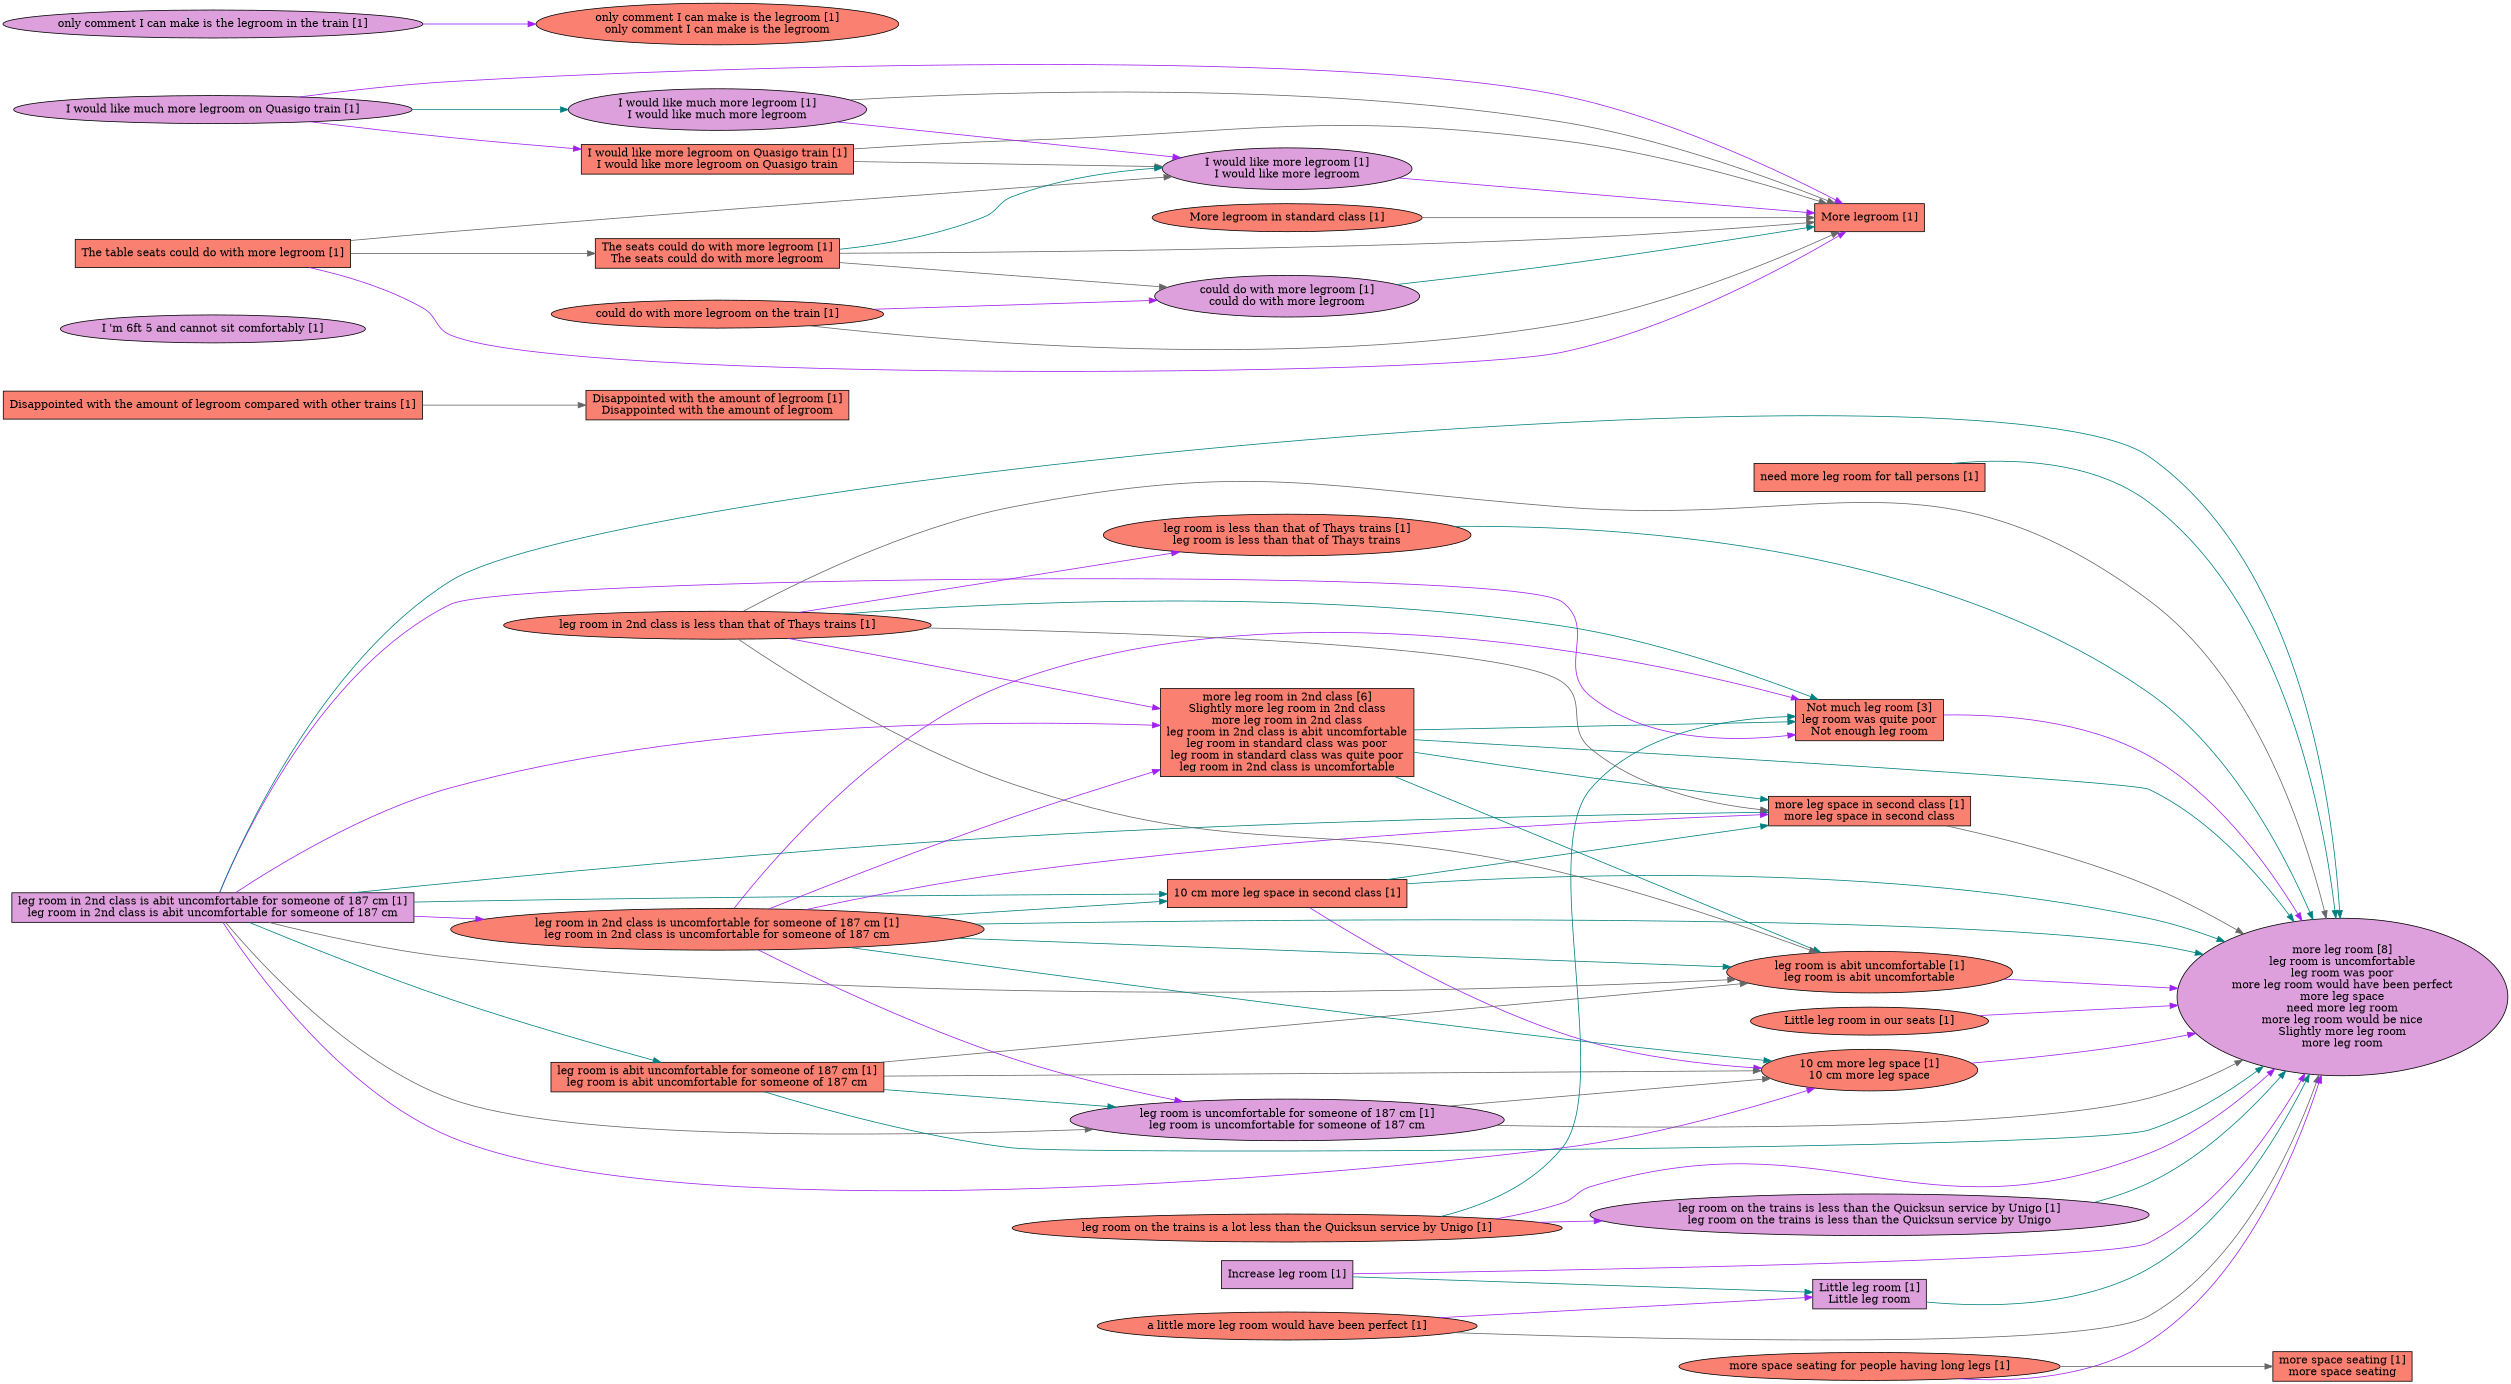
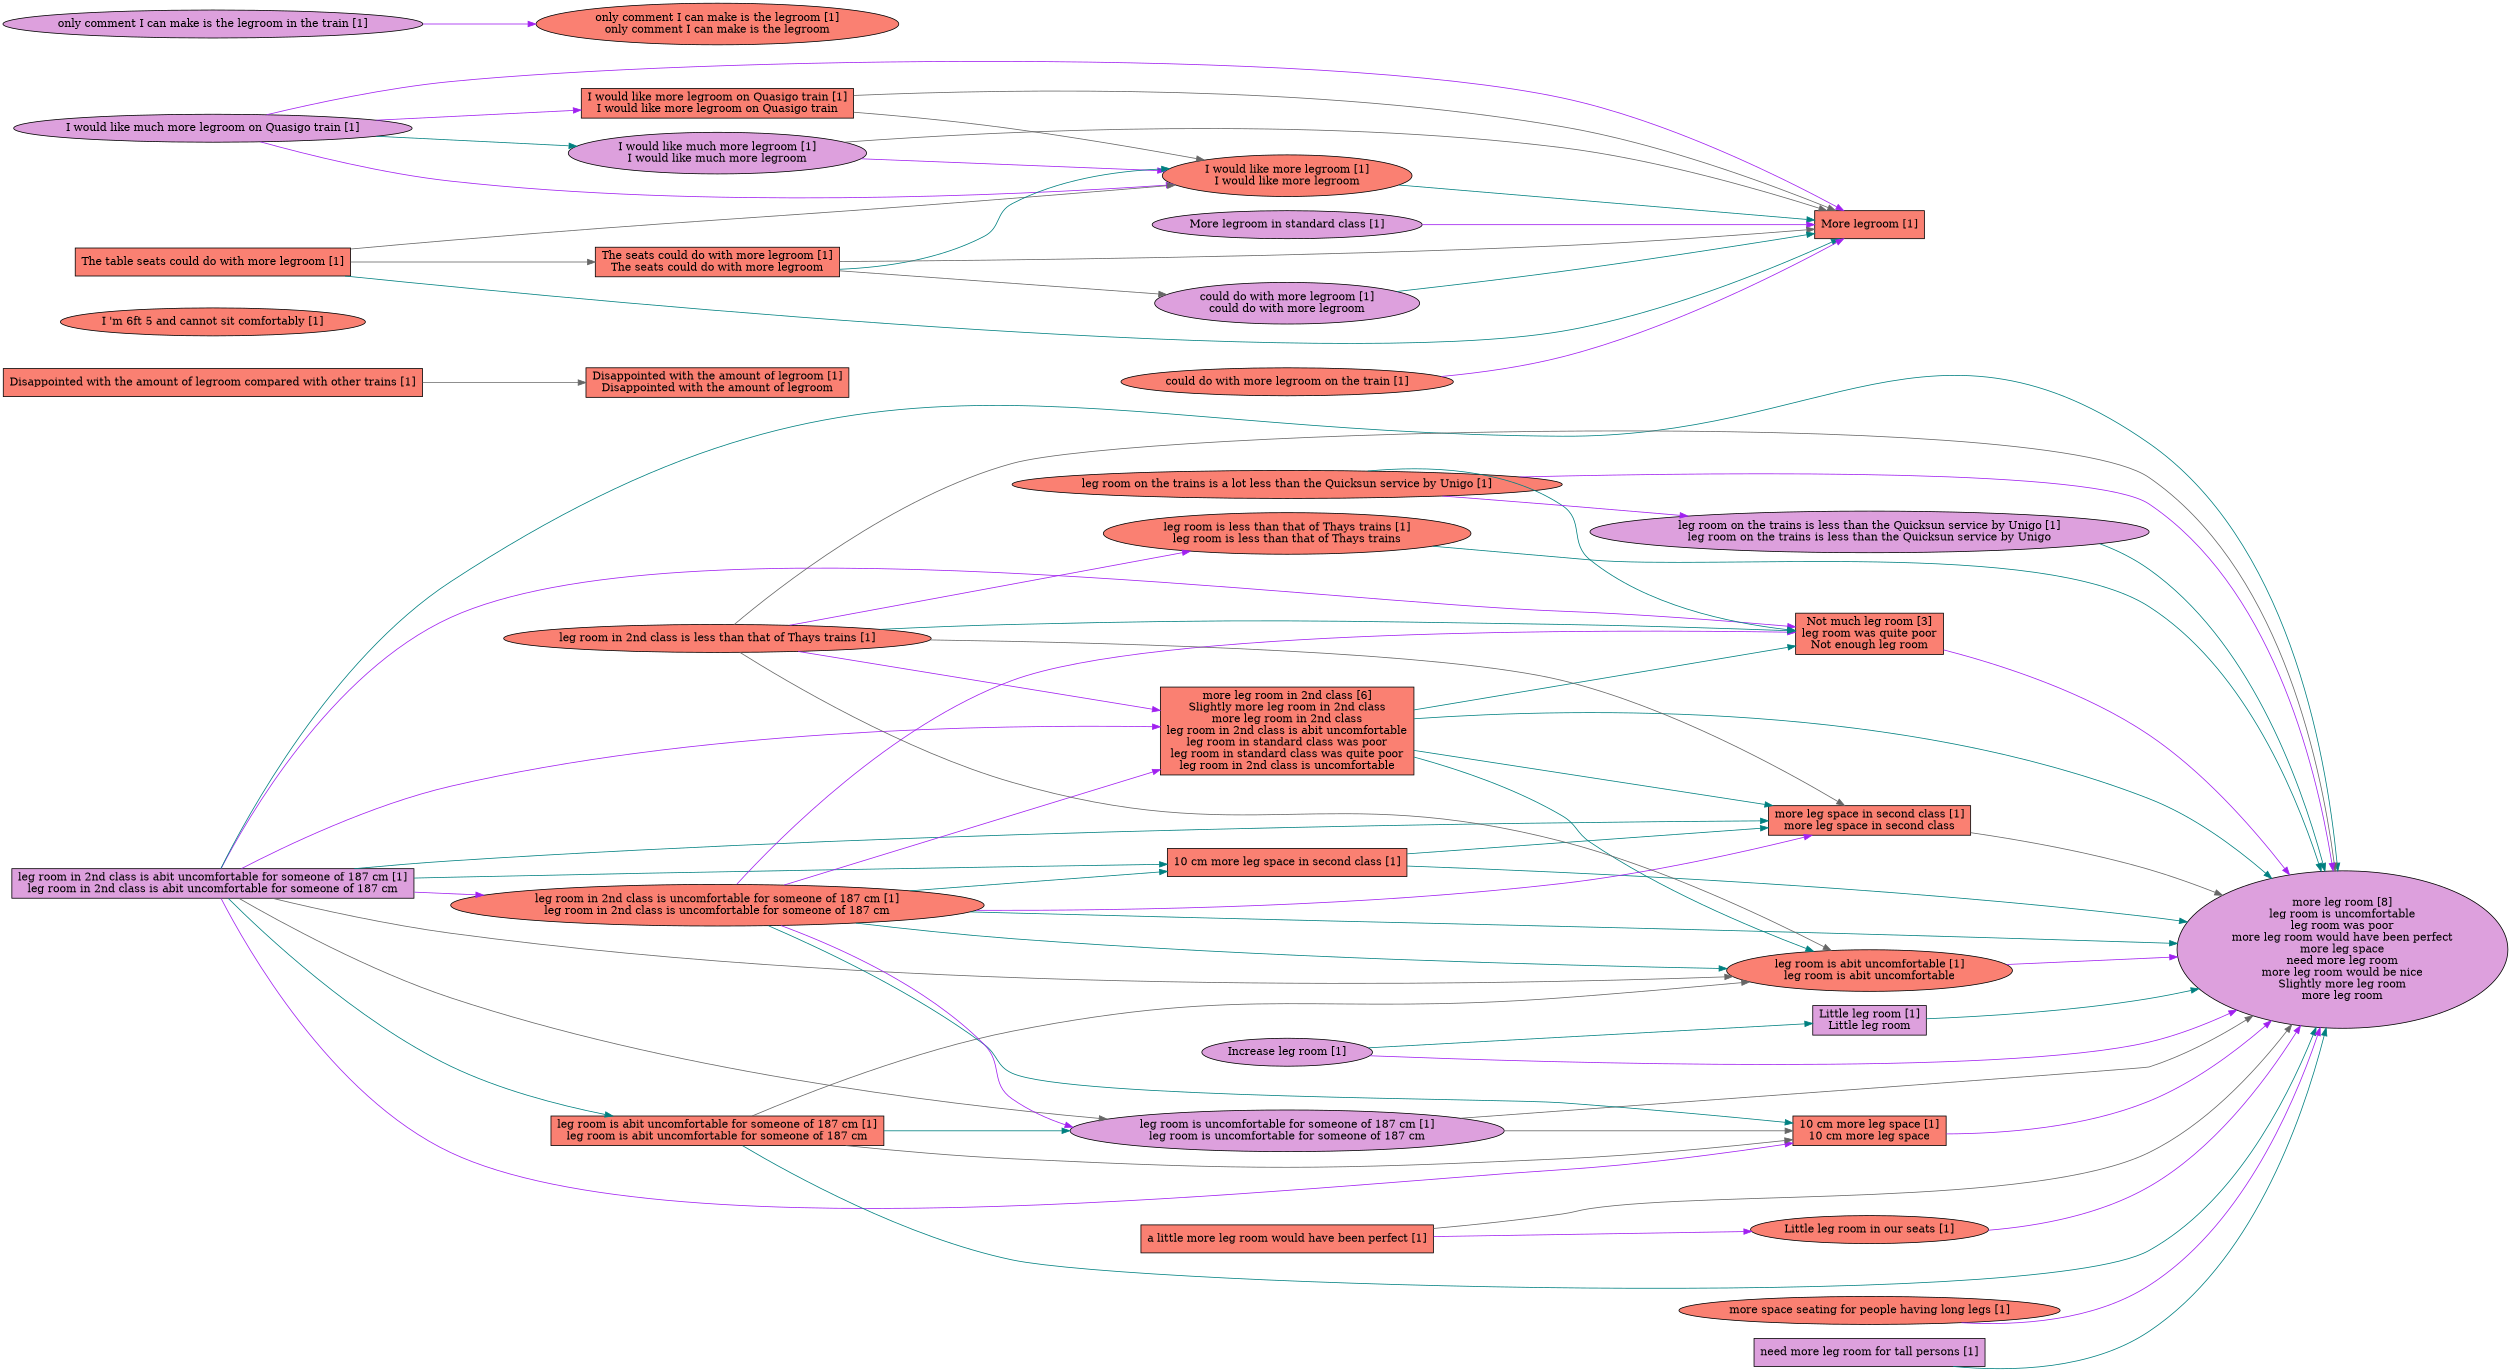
(1287, 169) -> (1287, 176)
(1603, 195) -> (1603, 202)
none -> (711, 197)
(1287, 218) -> (1287, 225)
(1614, 218) -> (1614, 225)
(1011, 305) -> none
(213, 329) -> (213, 322)
(1328, 347) -> (1646, 330)
(1076, 371) -> (1095, 336)
(1870, 477) -> (1870, 1352)
(1521, 1018) -> none
(1870, 1070) -> (1870, 1131)
(1287, 1275) -> (1287, 1052)
(1622, 1308) -> (1589, 1234)
(1287, 1326) -> (1287, 1239)
(2342, 1366) -> none
